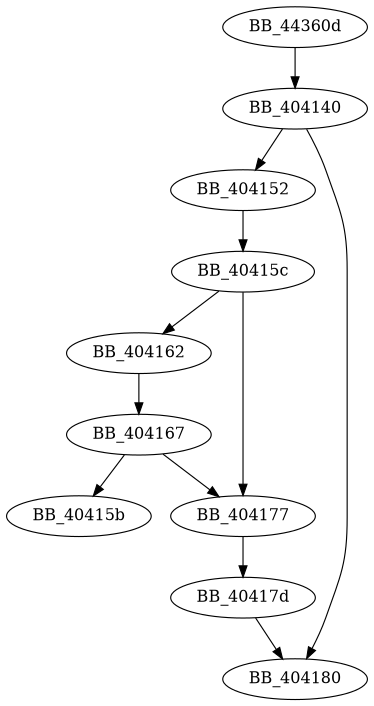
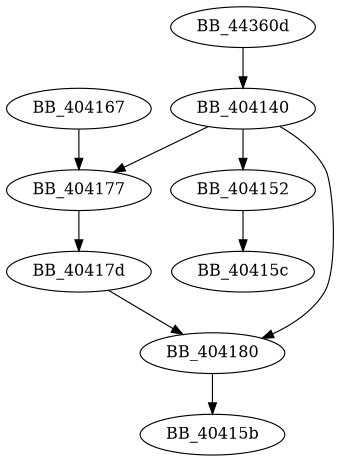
(139, 353) -> none
(243, 388) -> (166, 147)
(112, 471) -> (212, 388)
